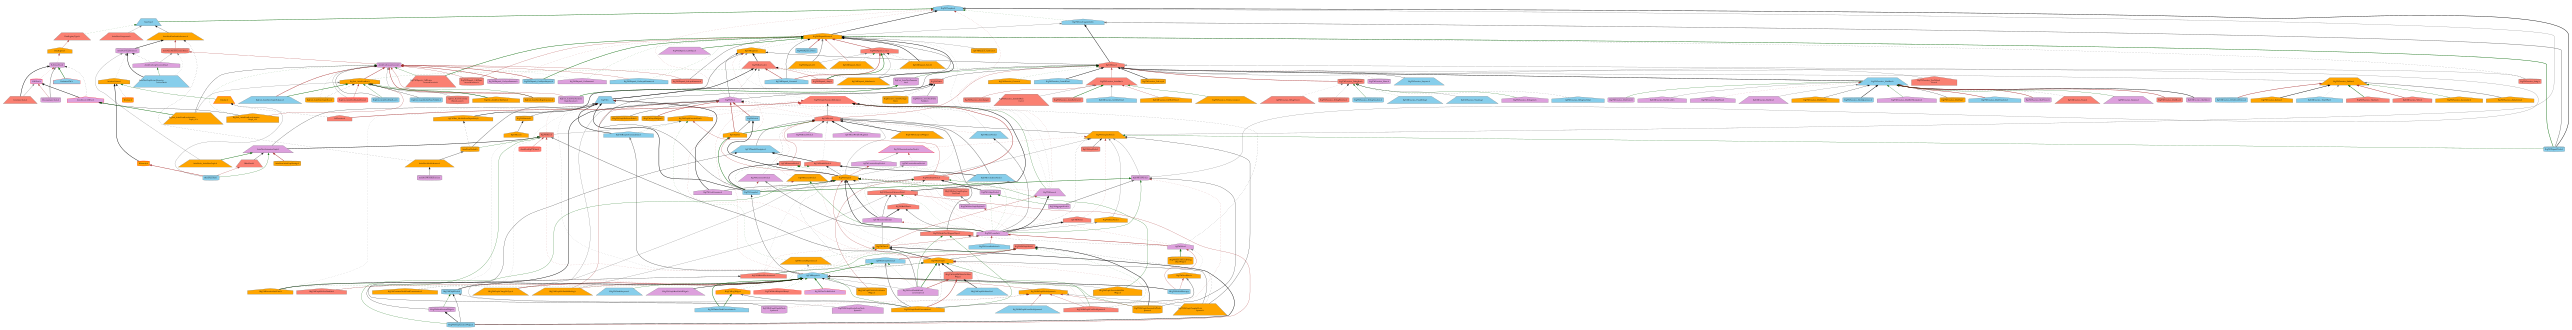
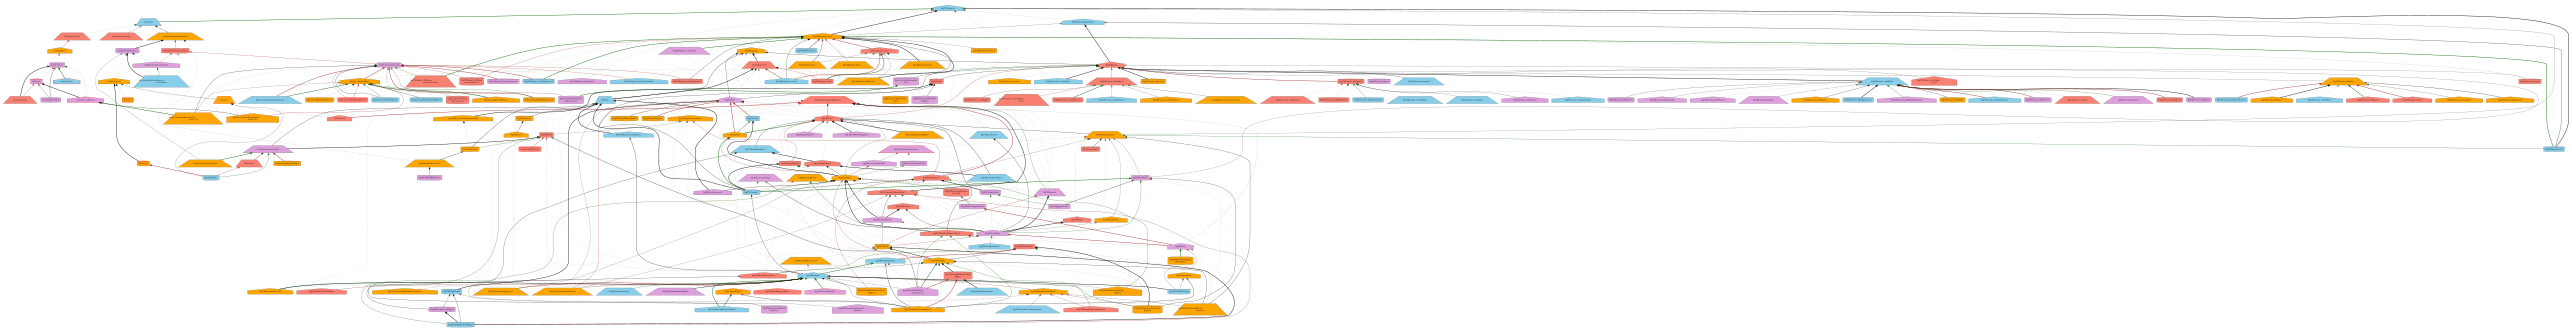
(1079, 227) -> (1079, 227)
